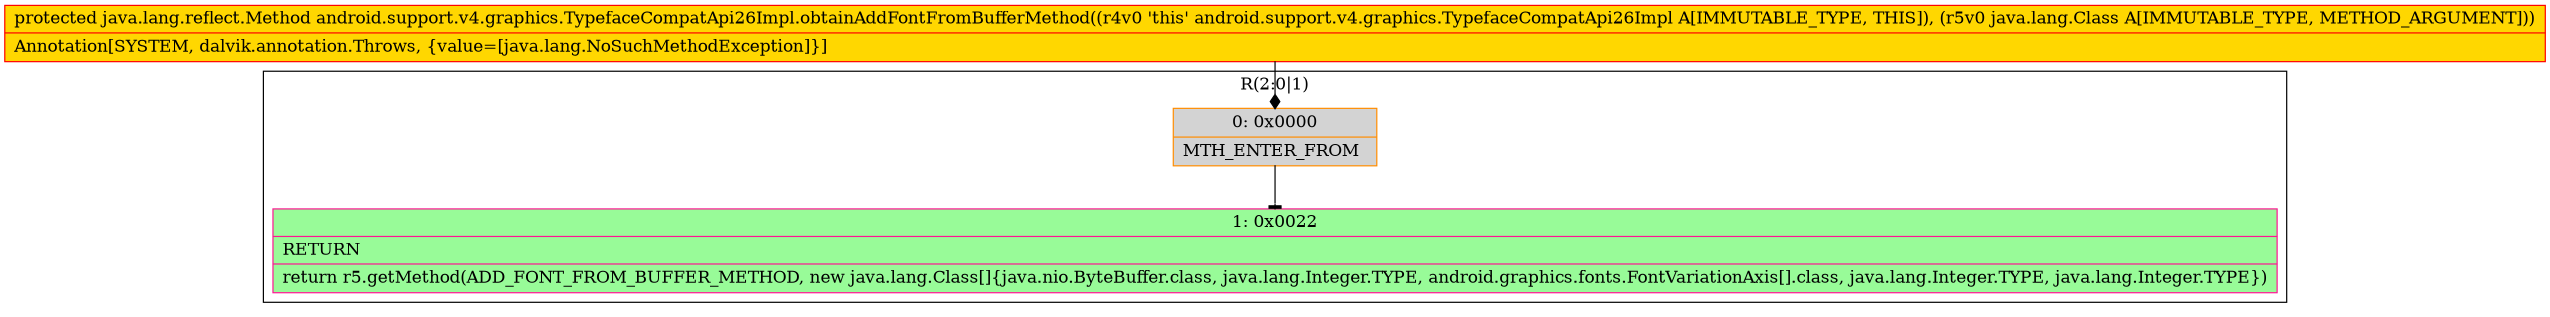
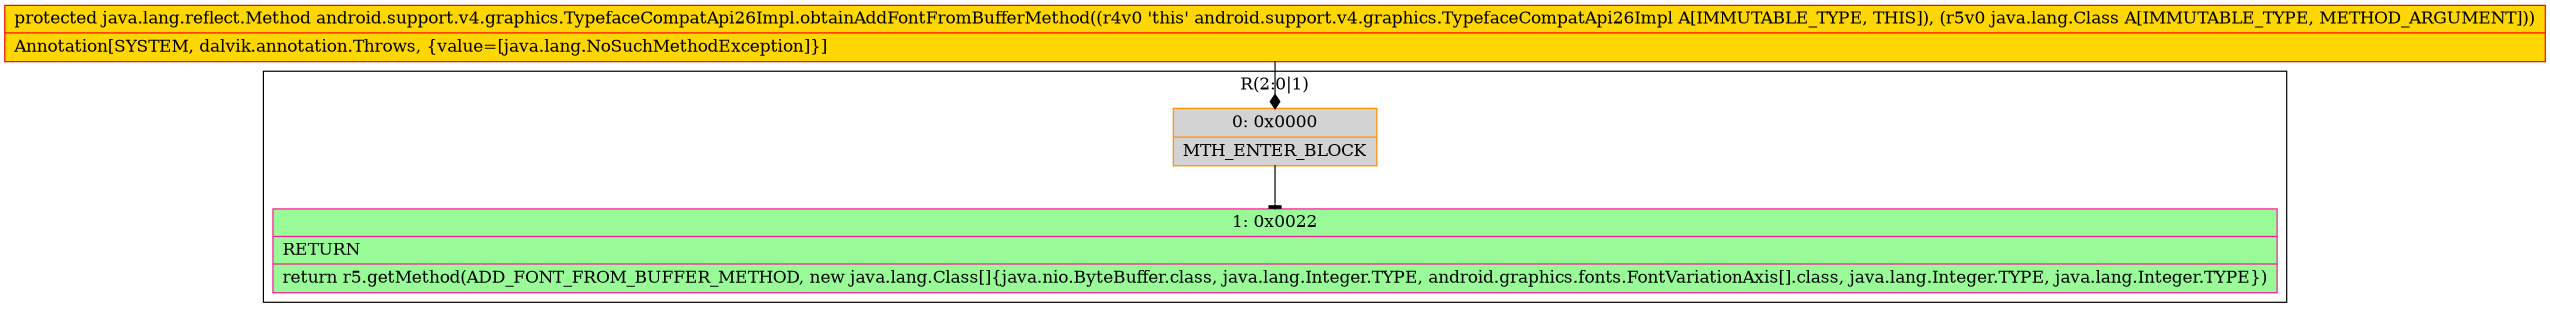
(1271, 151) -> (1275, 151)
